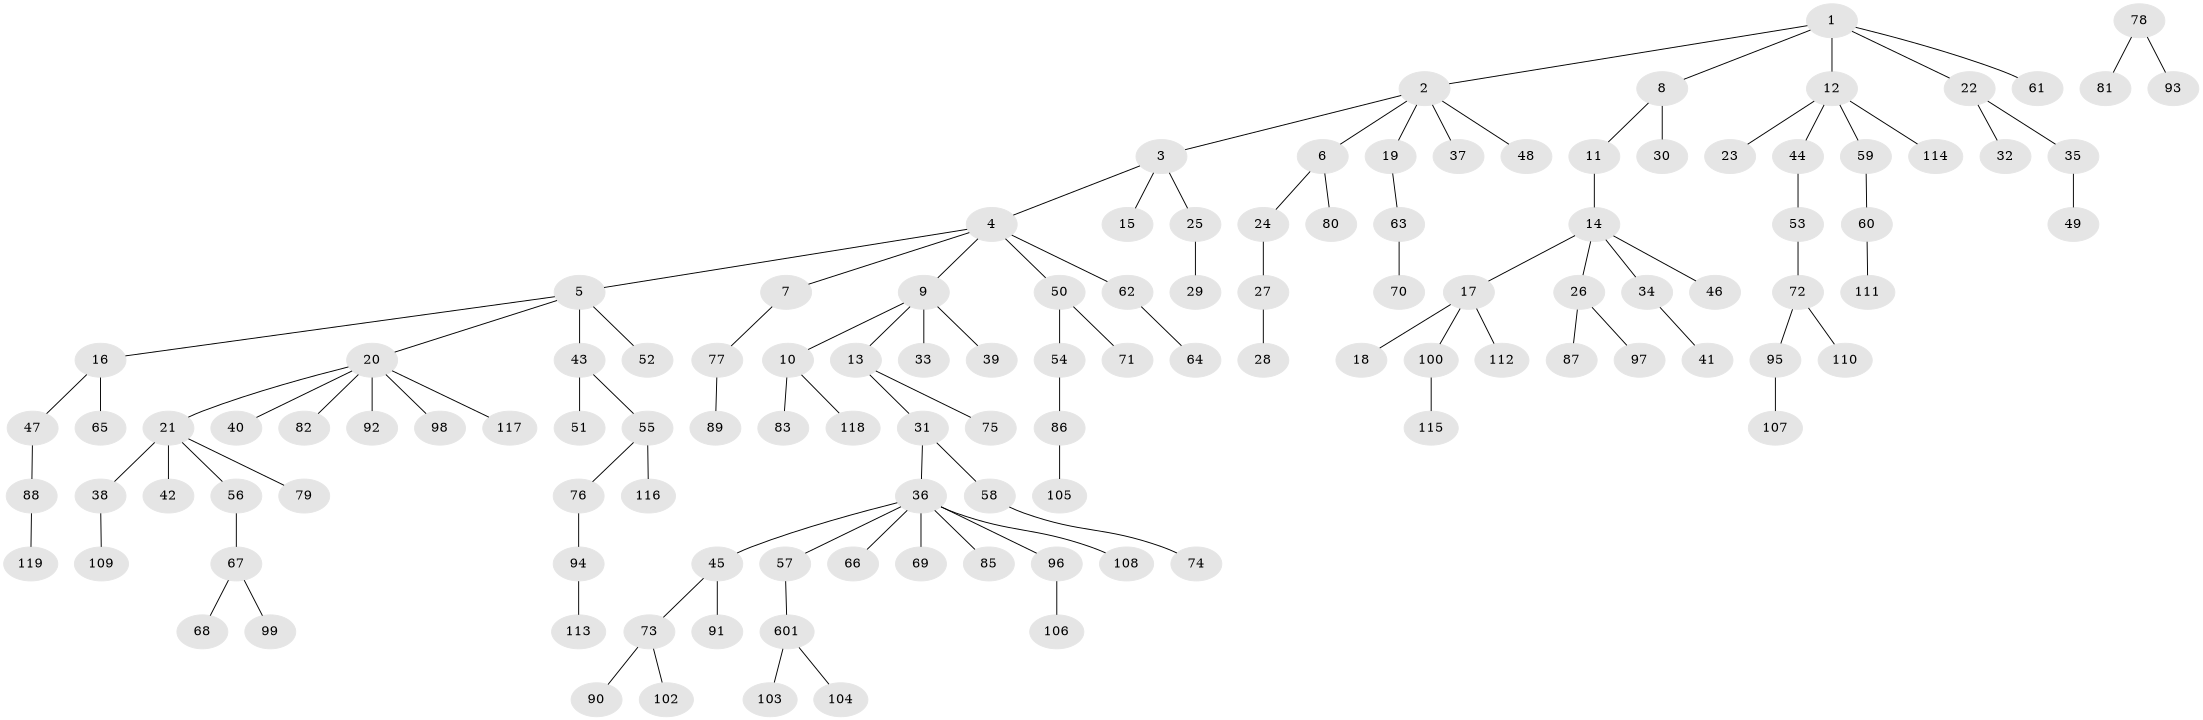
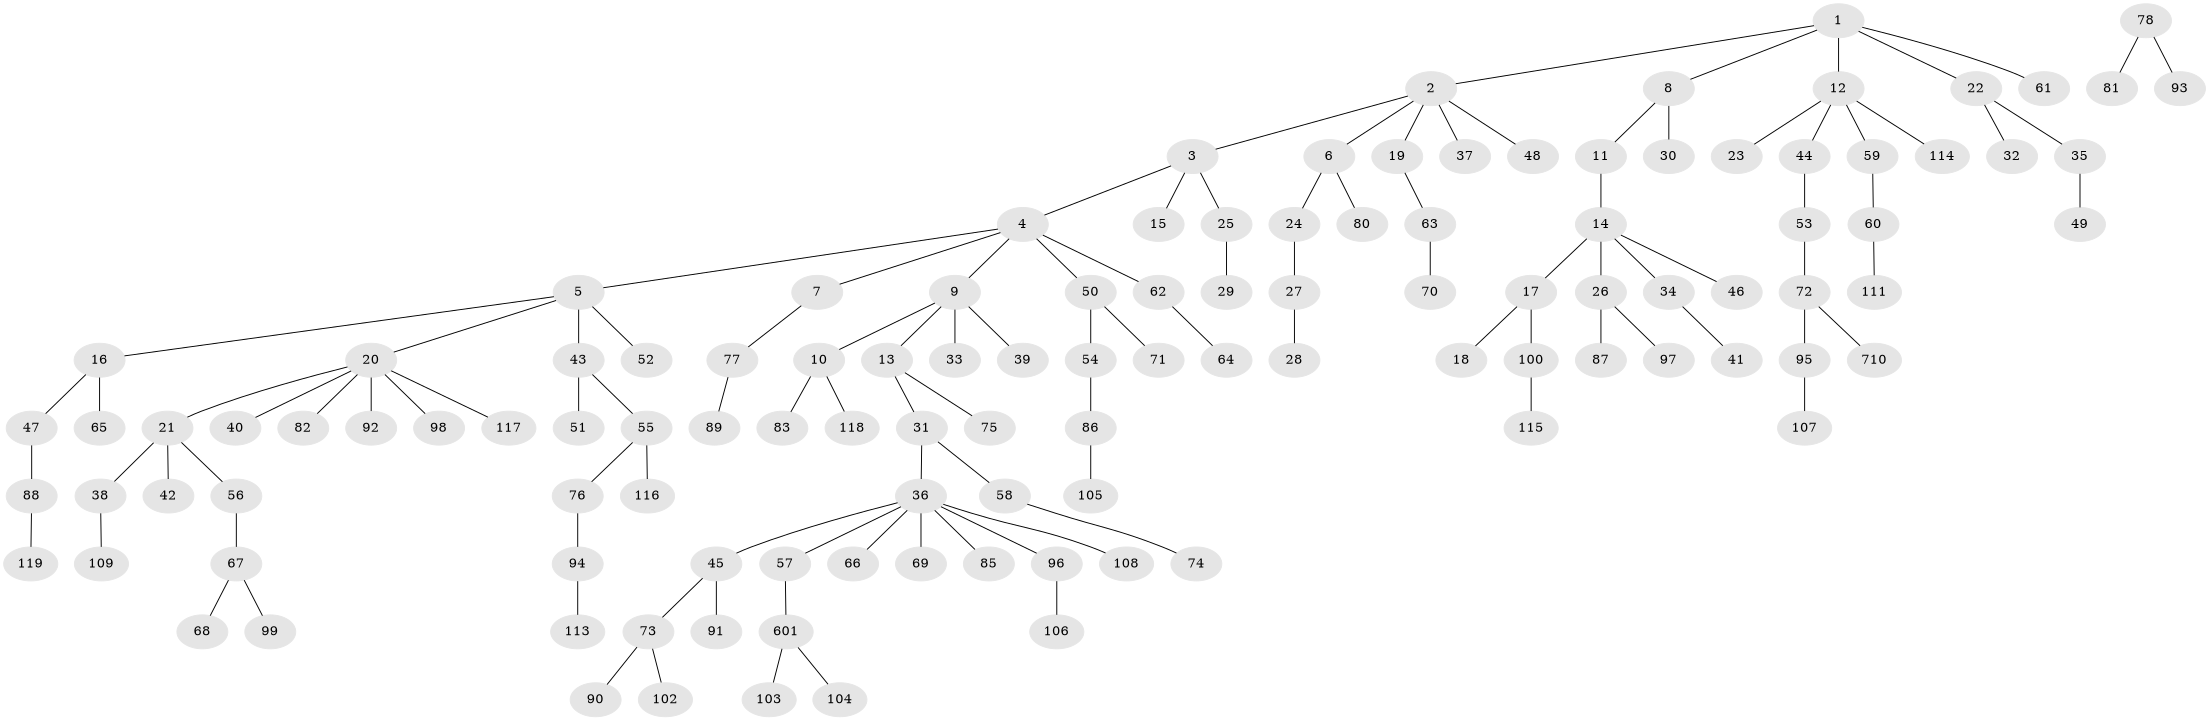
(1502, 360) -> none
(1845, 360) -> (1874, 360)
(304, 496) -> none
